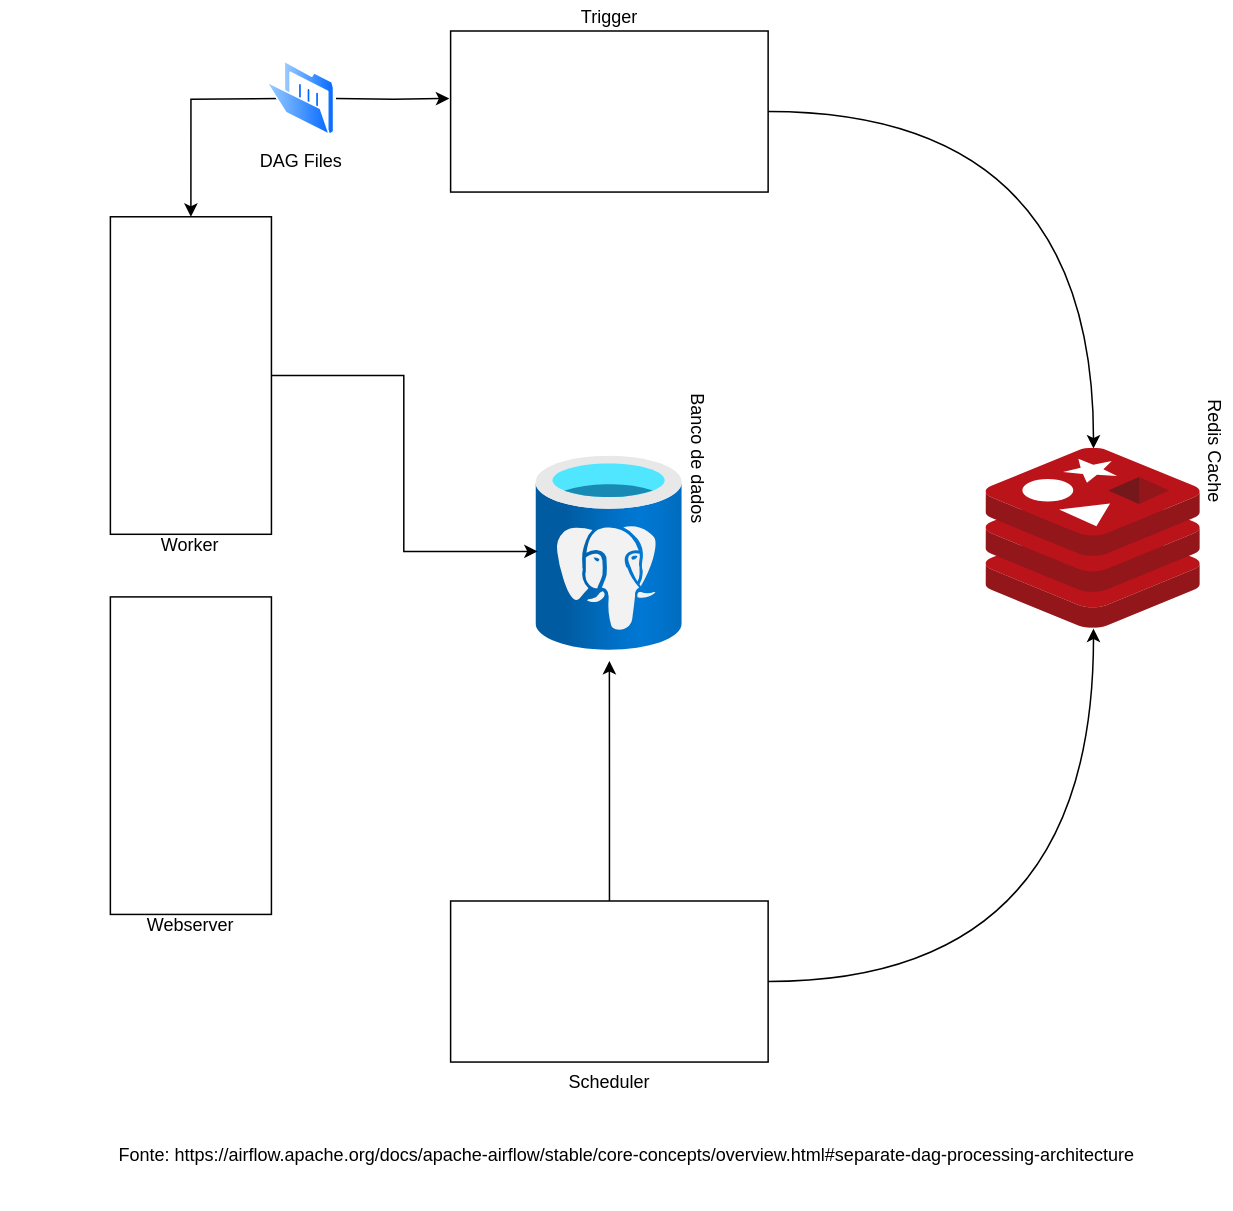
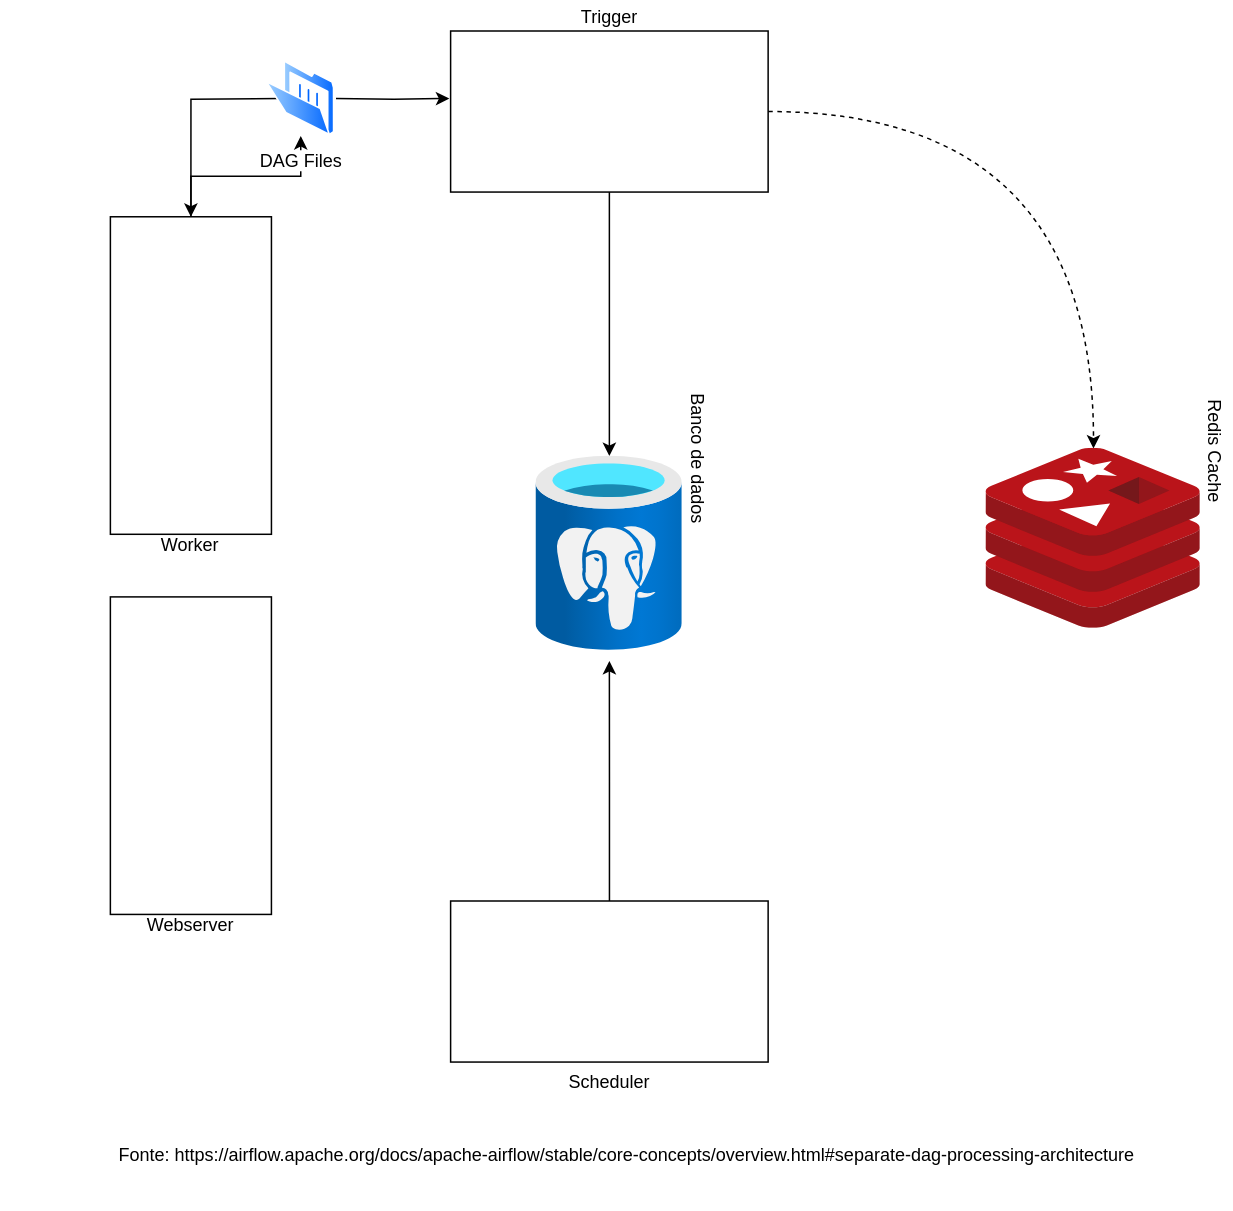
(1013, 195) -> (1013, 195)
none -> (609, 319)
(404, 459) -> (250, 176)
(1016, 891) -> none
